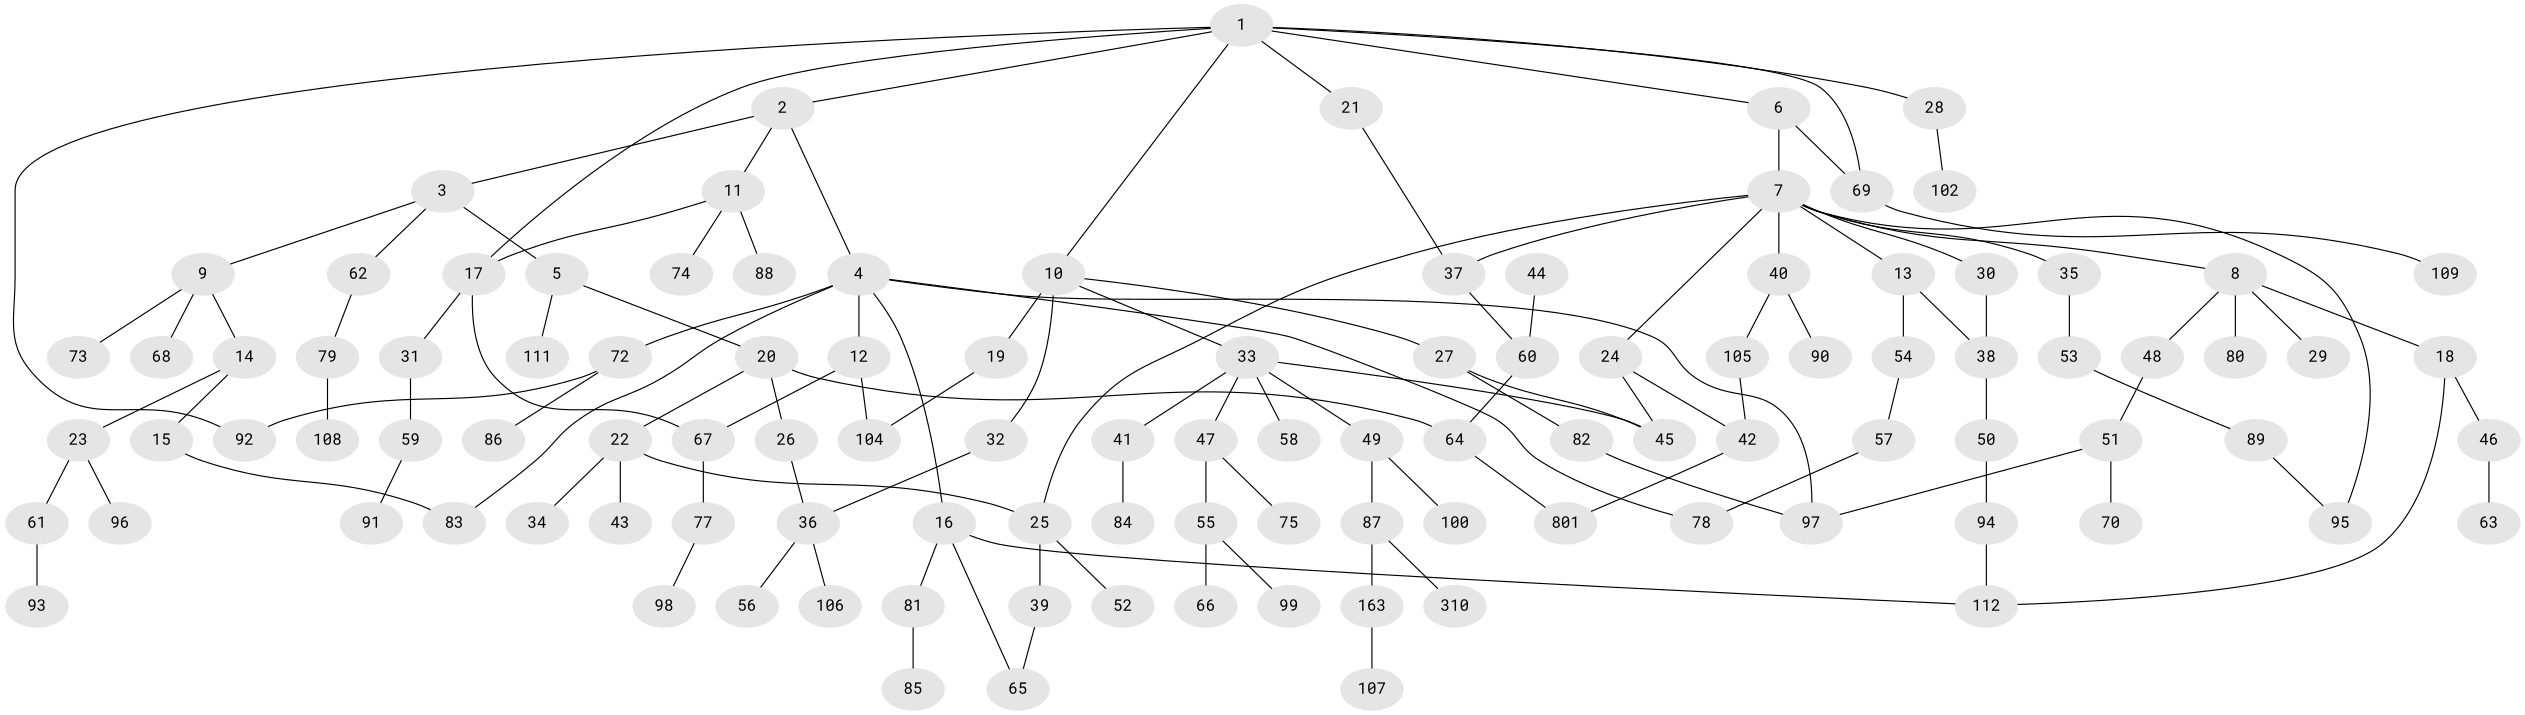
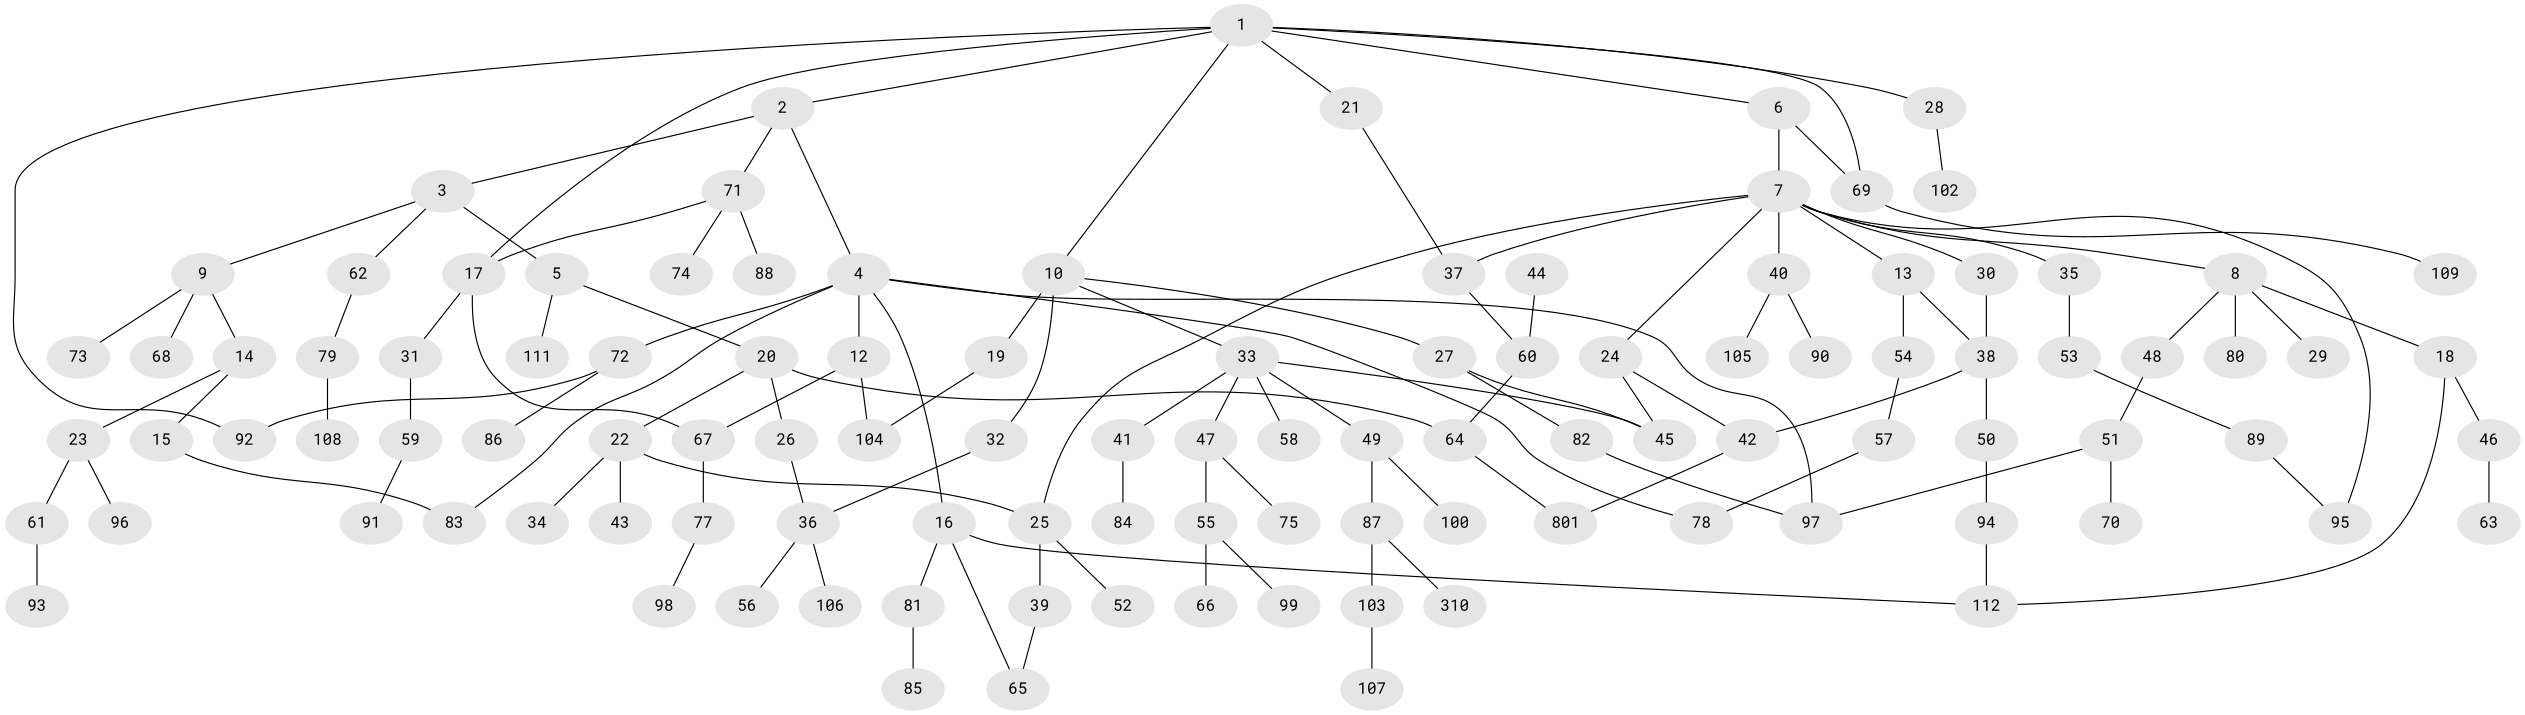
(733, 191) -> (733, 191)
(1743, 402) -> (1870, 404)
(1372, 606) -> (1372, 606)
